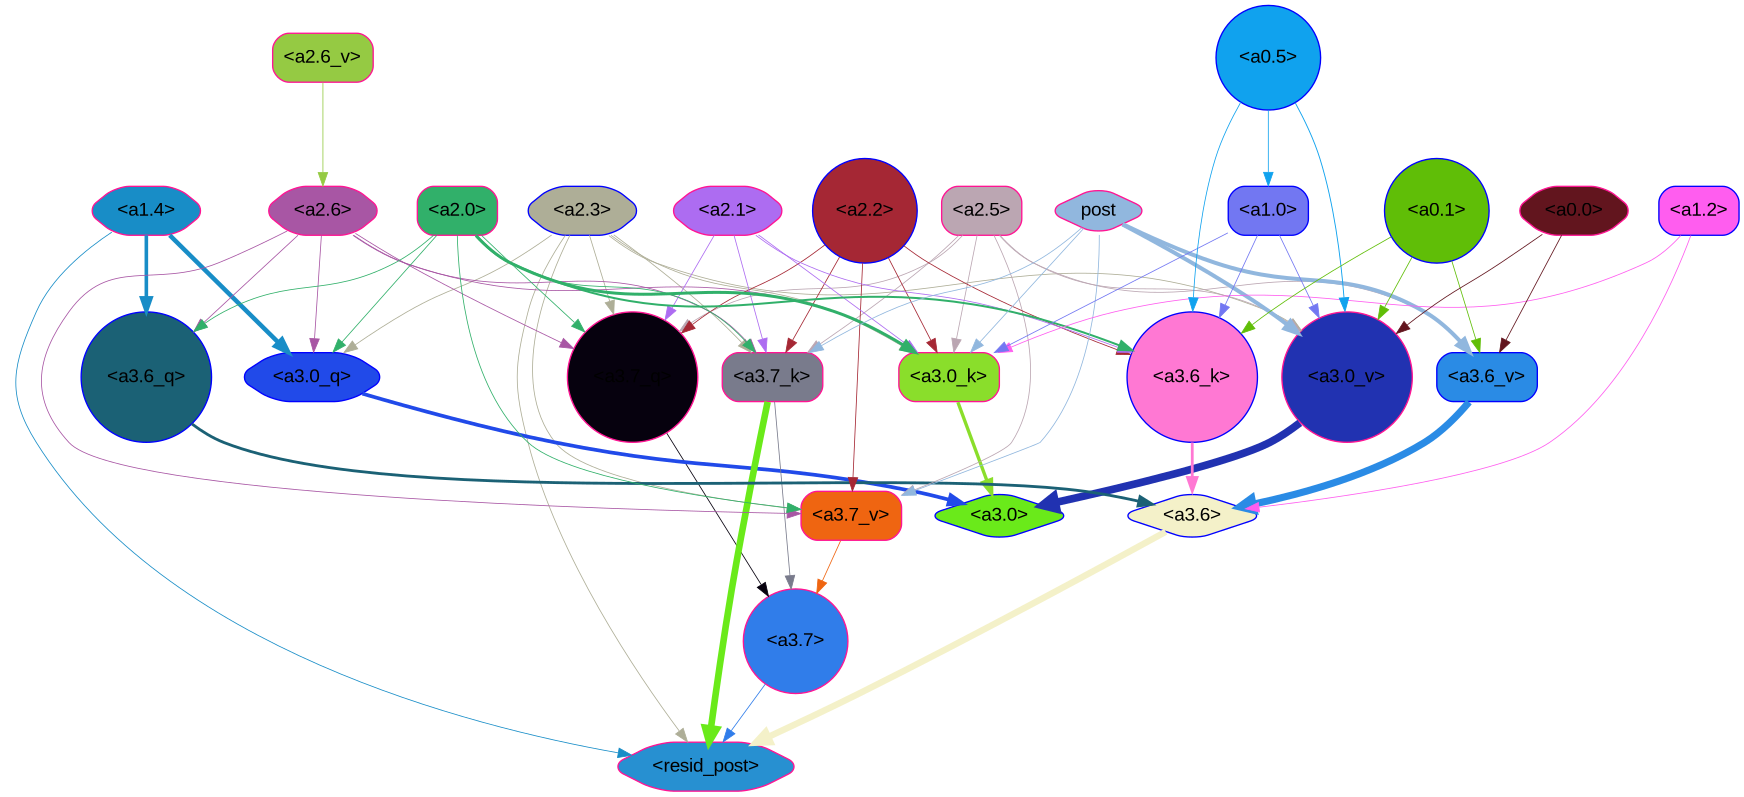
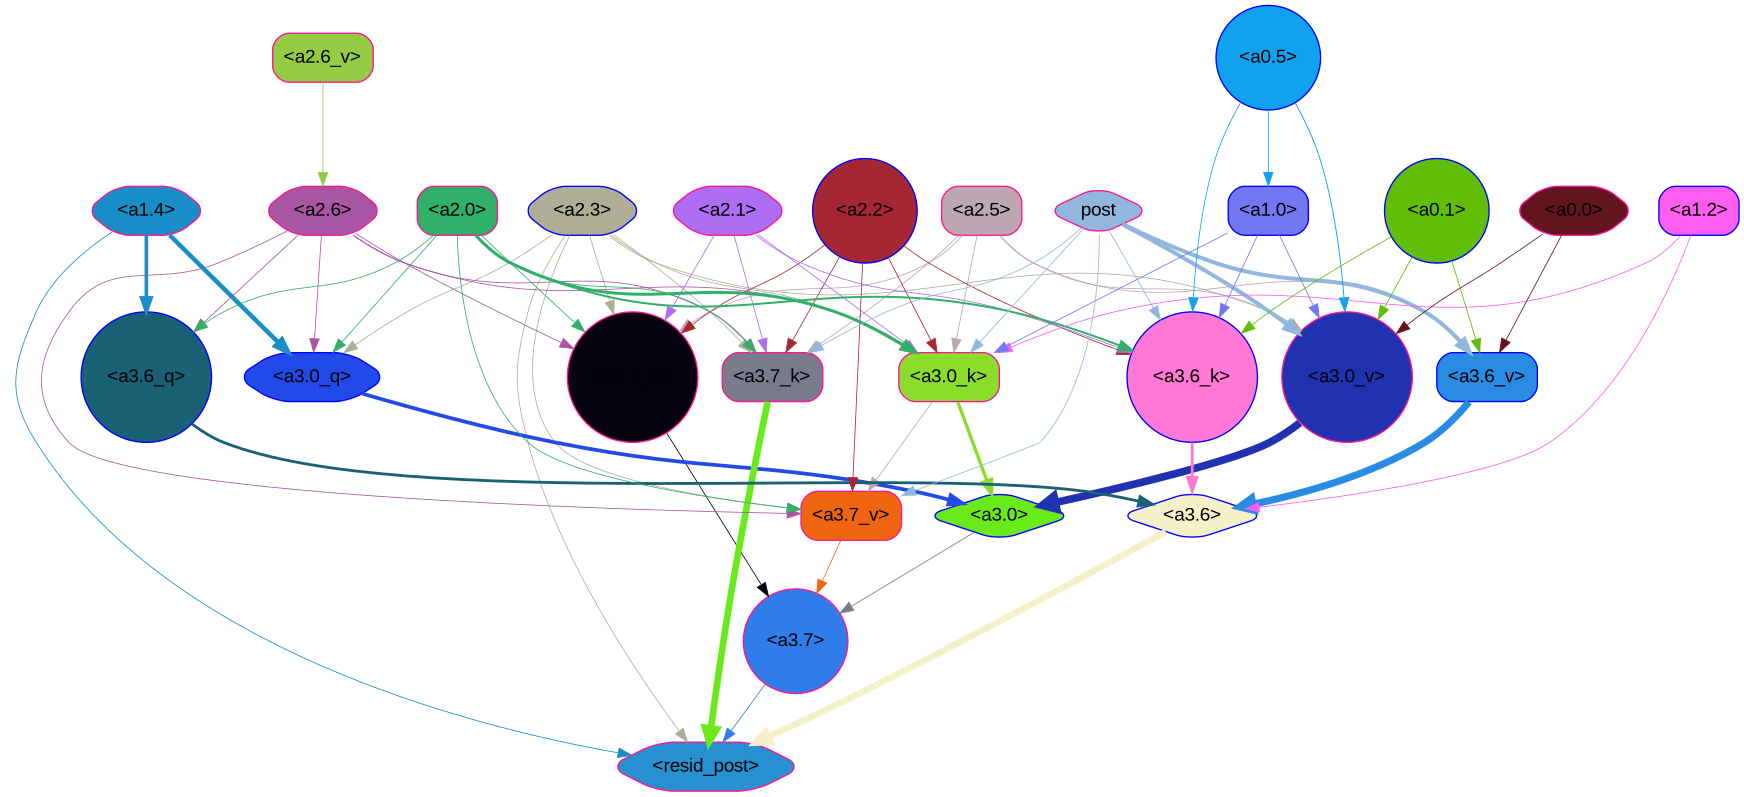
none -> (1130, 268)
(1029, 392) -> (904, 441)
(783, 493) -> (913, 569)
